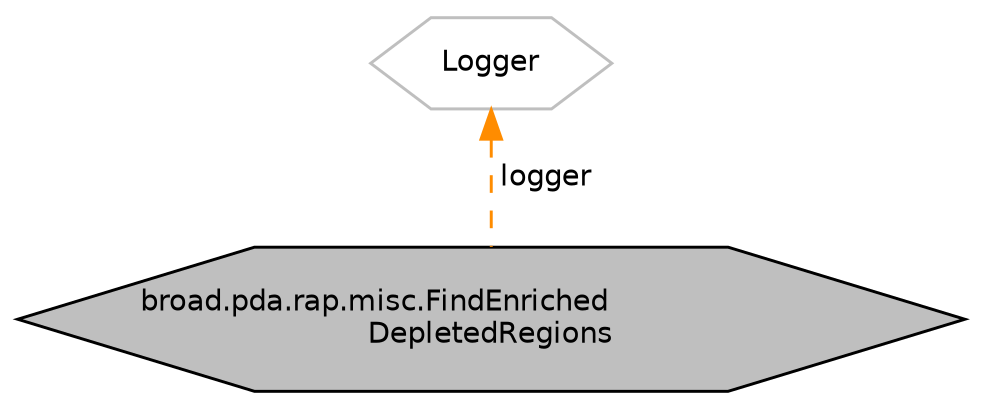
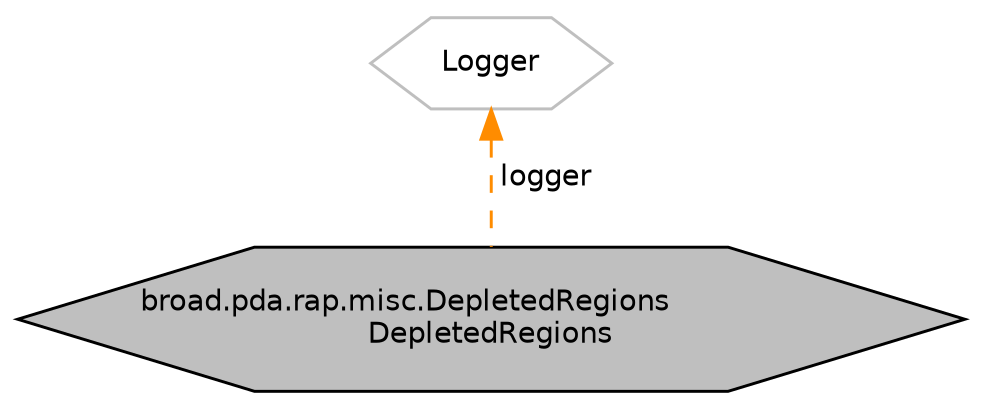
(491, 319) -> (491, 319)
